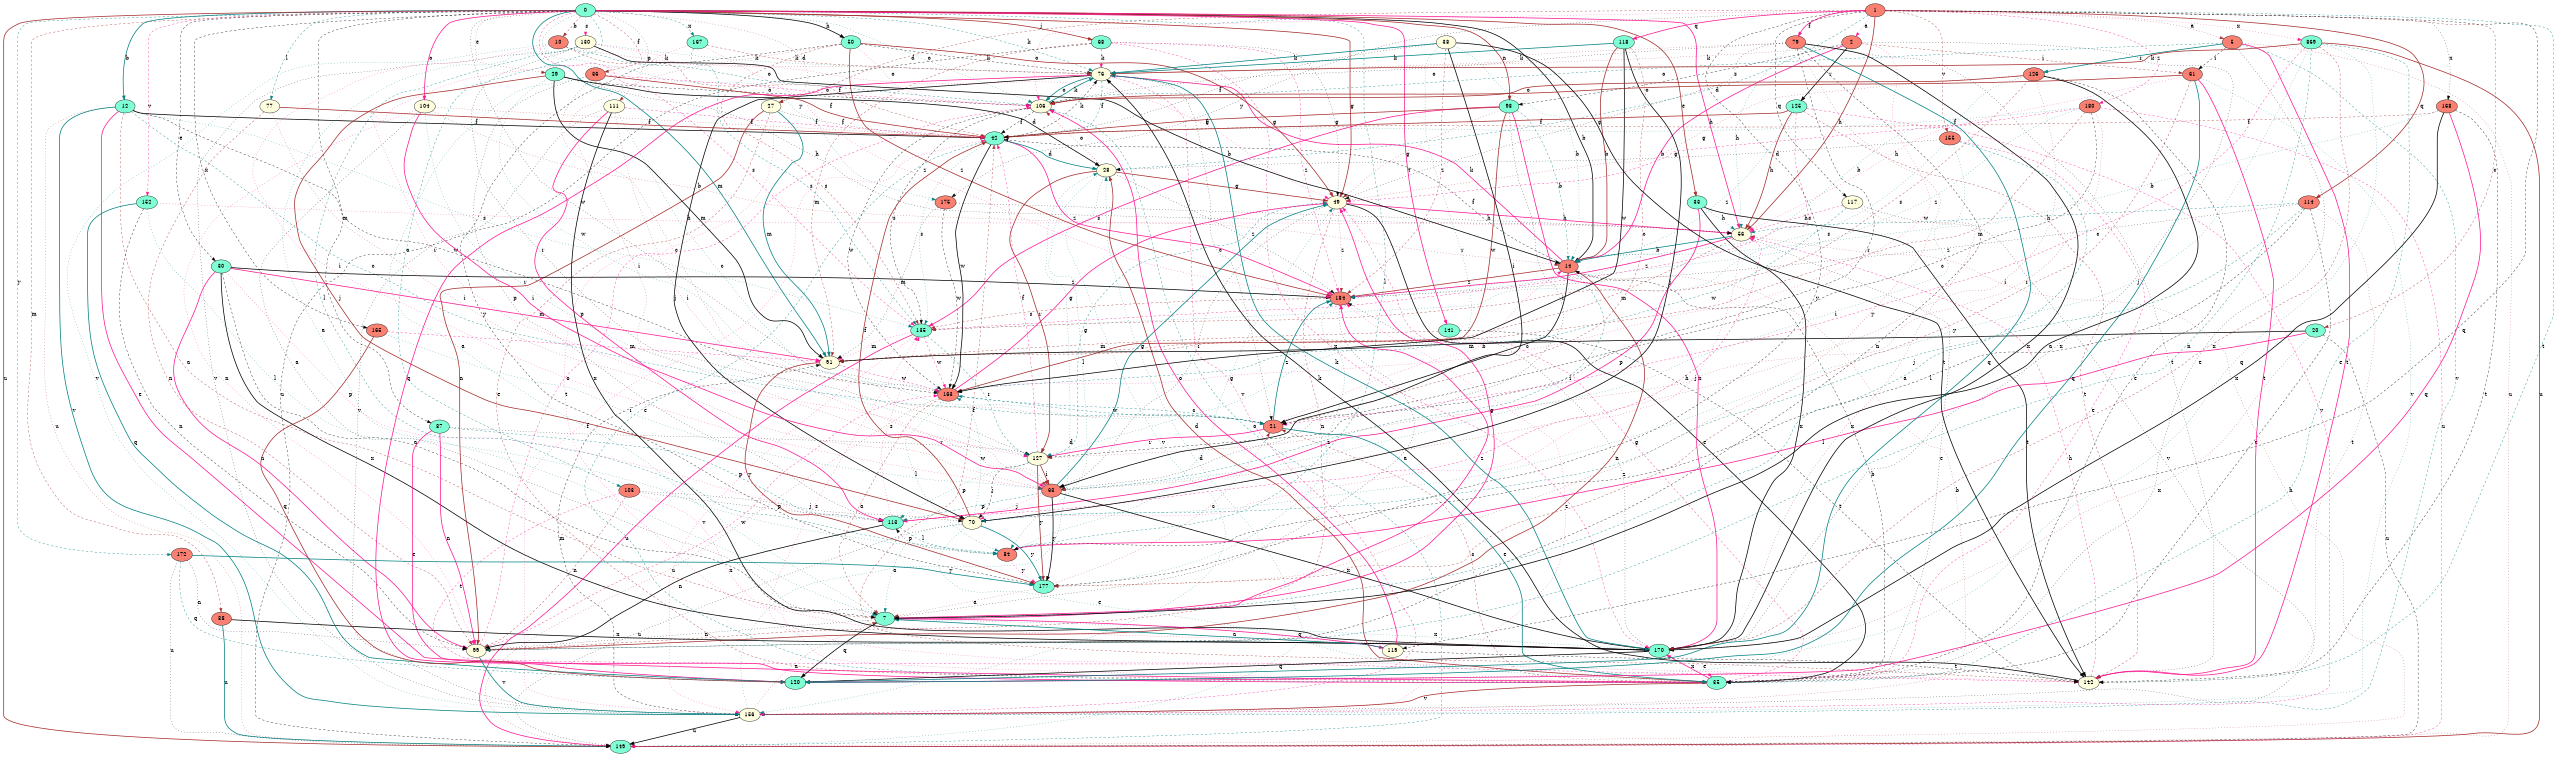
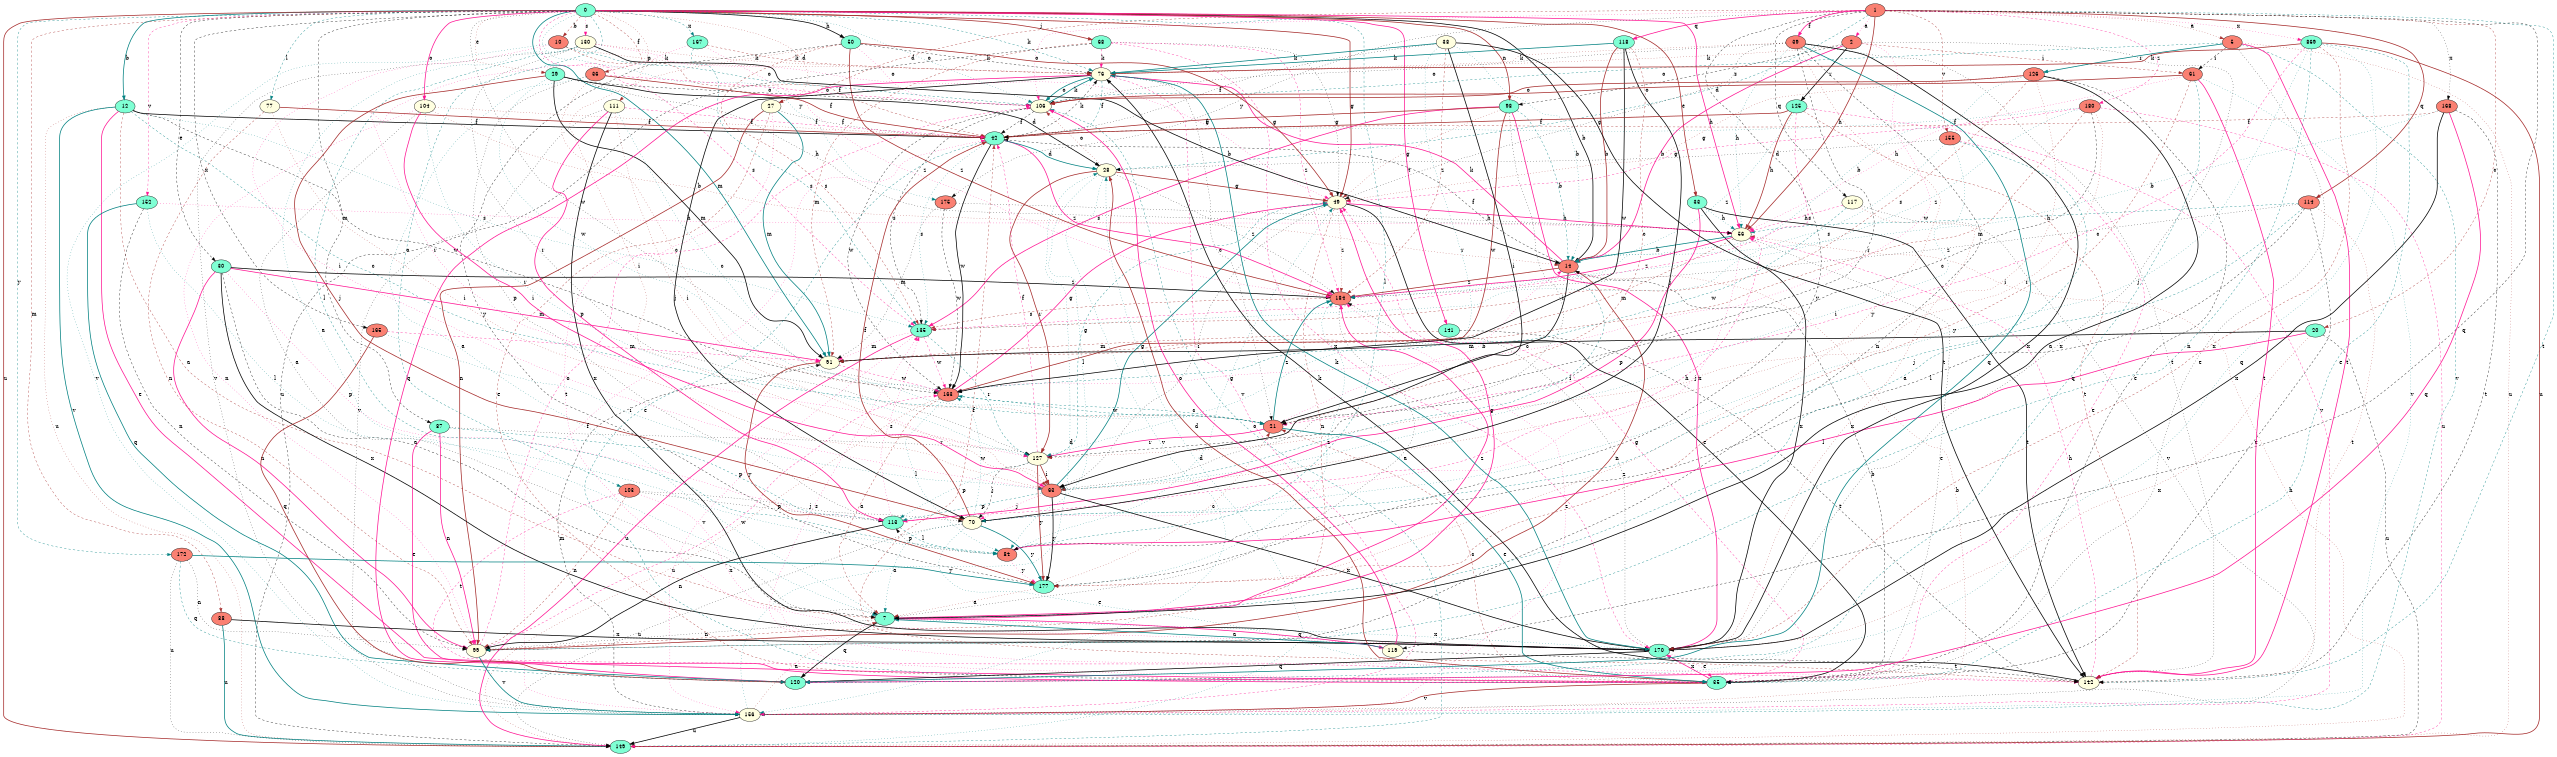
(1796, 42) -> (1796, 42)
(792, 63) -> (792, 63)
(1623, 665) -> (1623, 665)
